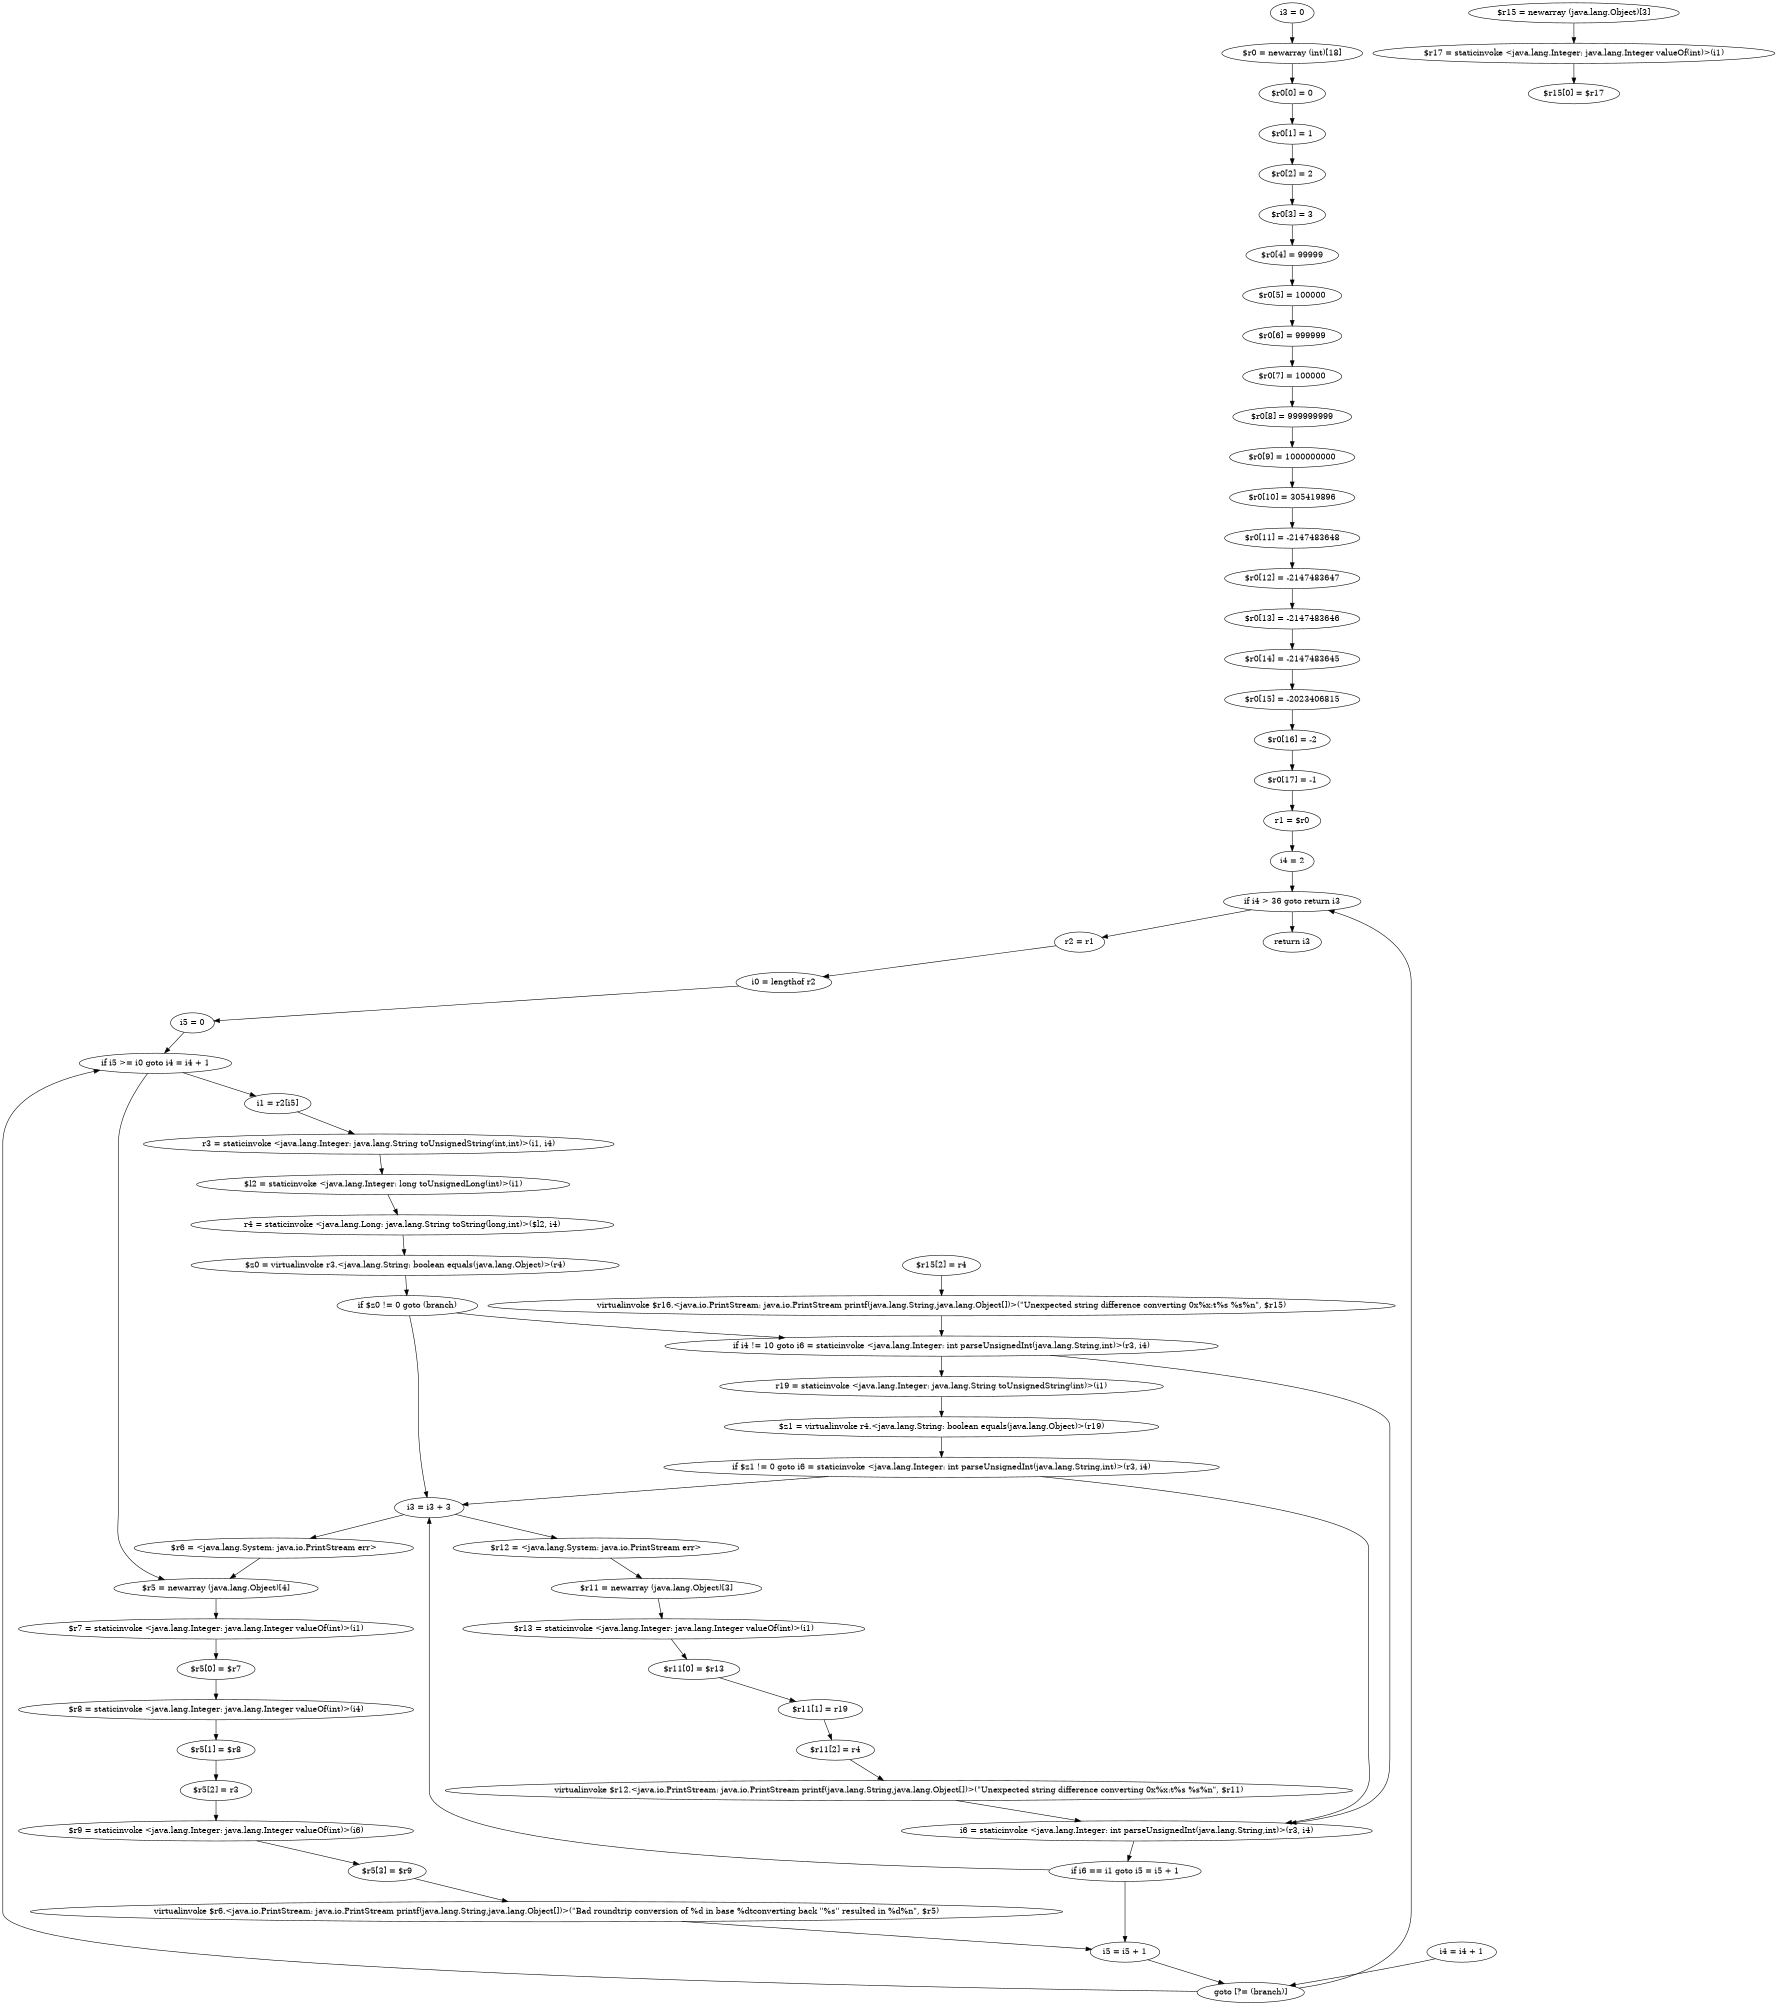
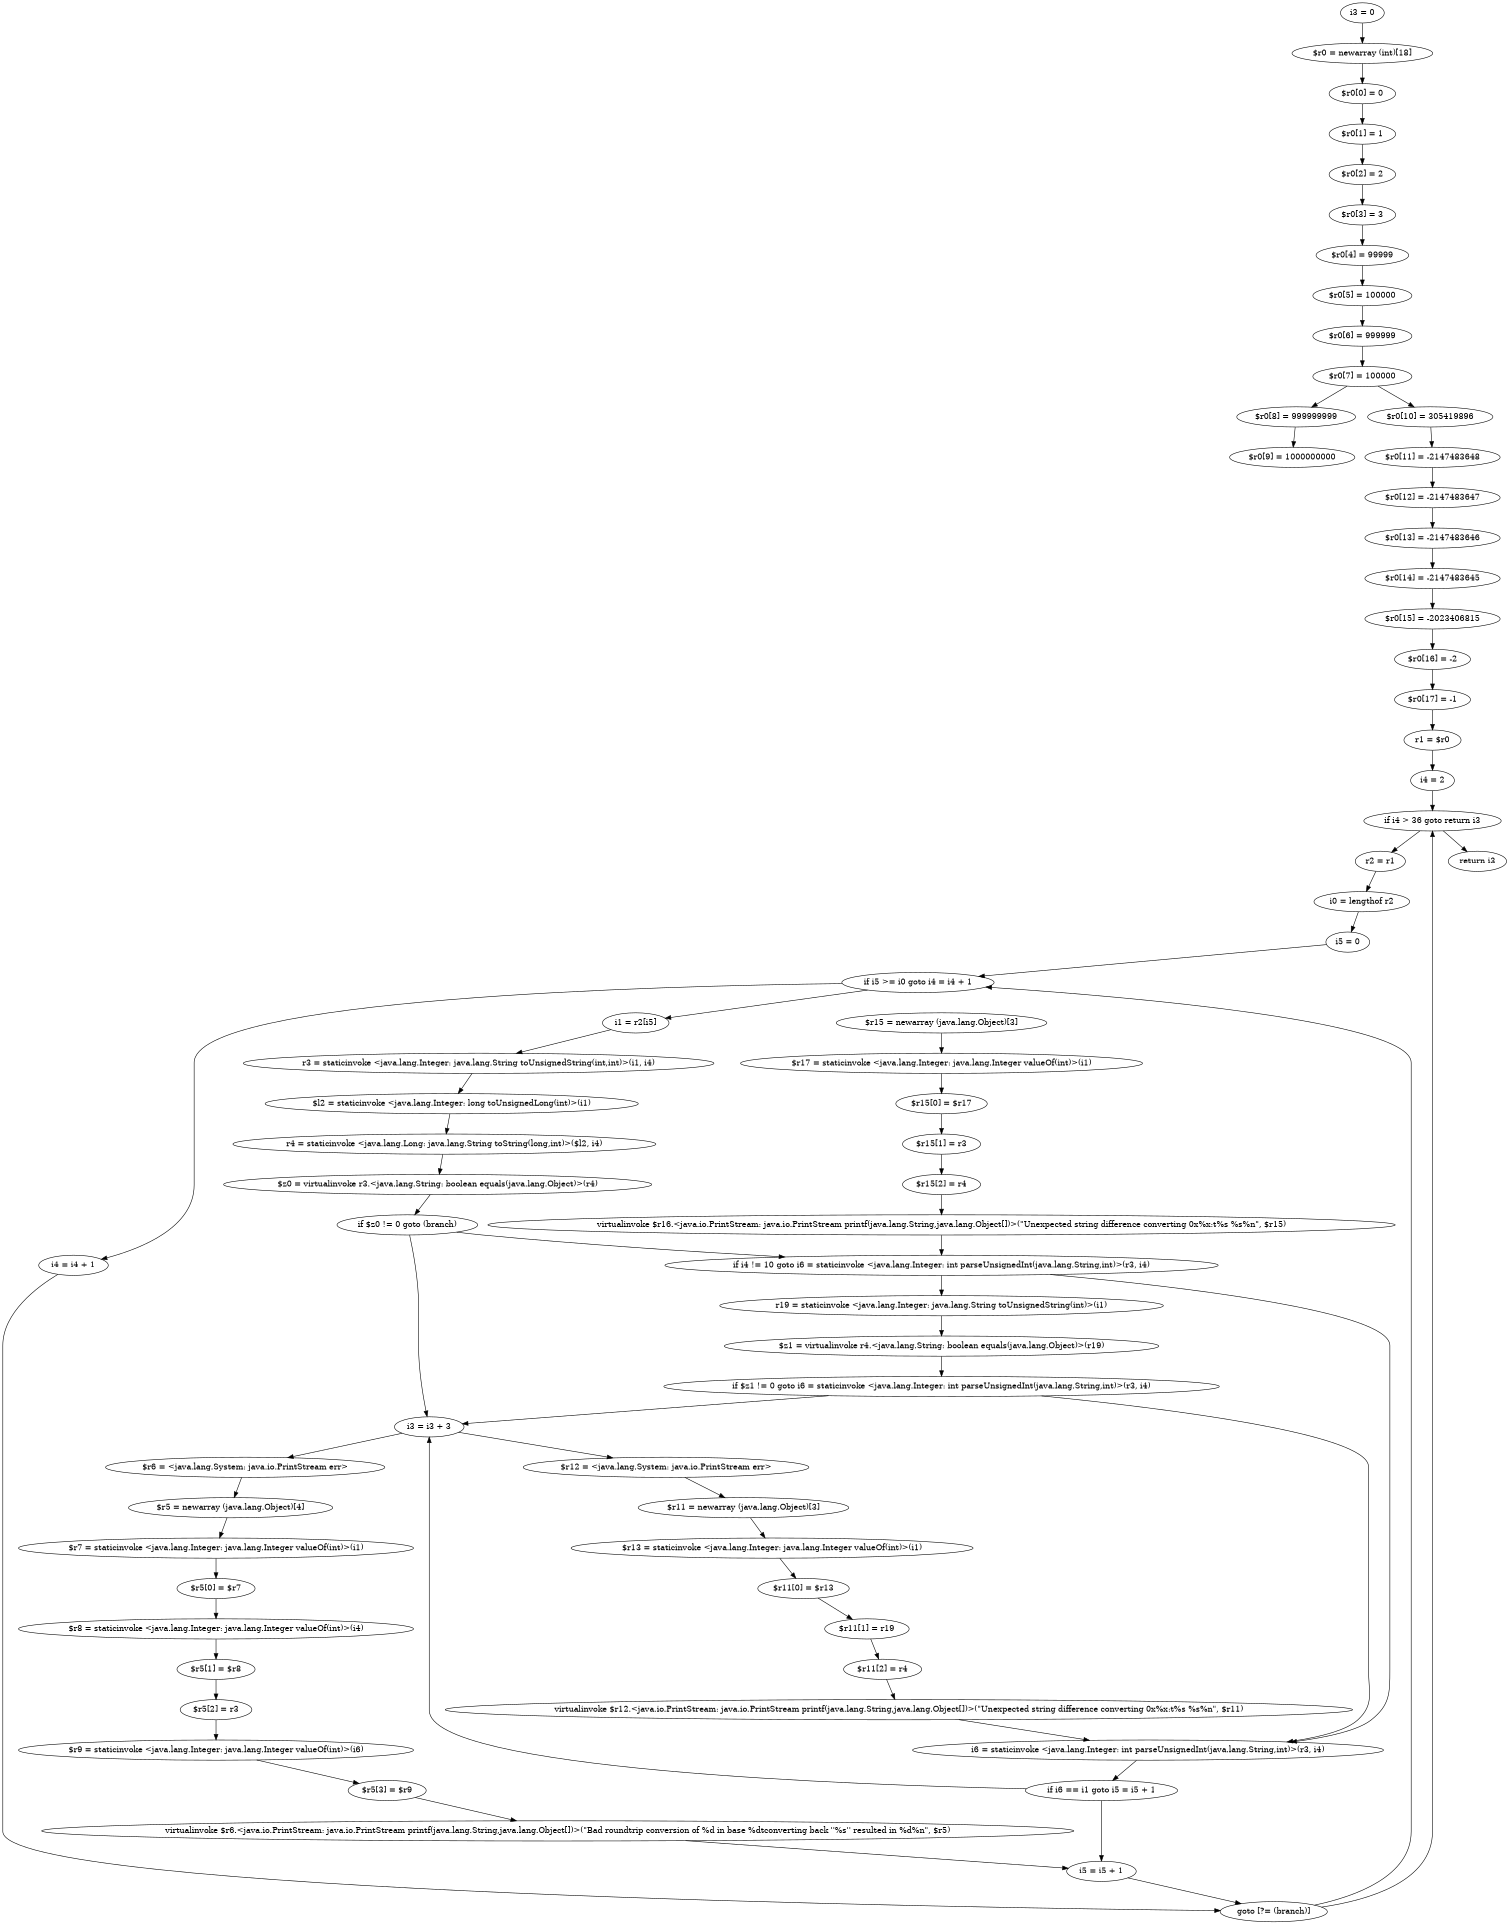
(1292, 475) -> (1394, 395)
none -> (942, 1144)
(118, 1332) -> (390, 1006)
